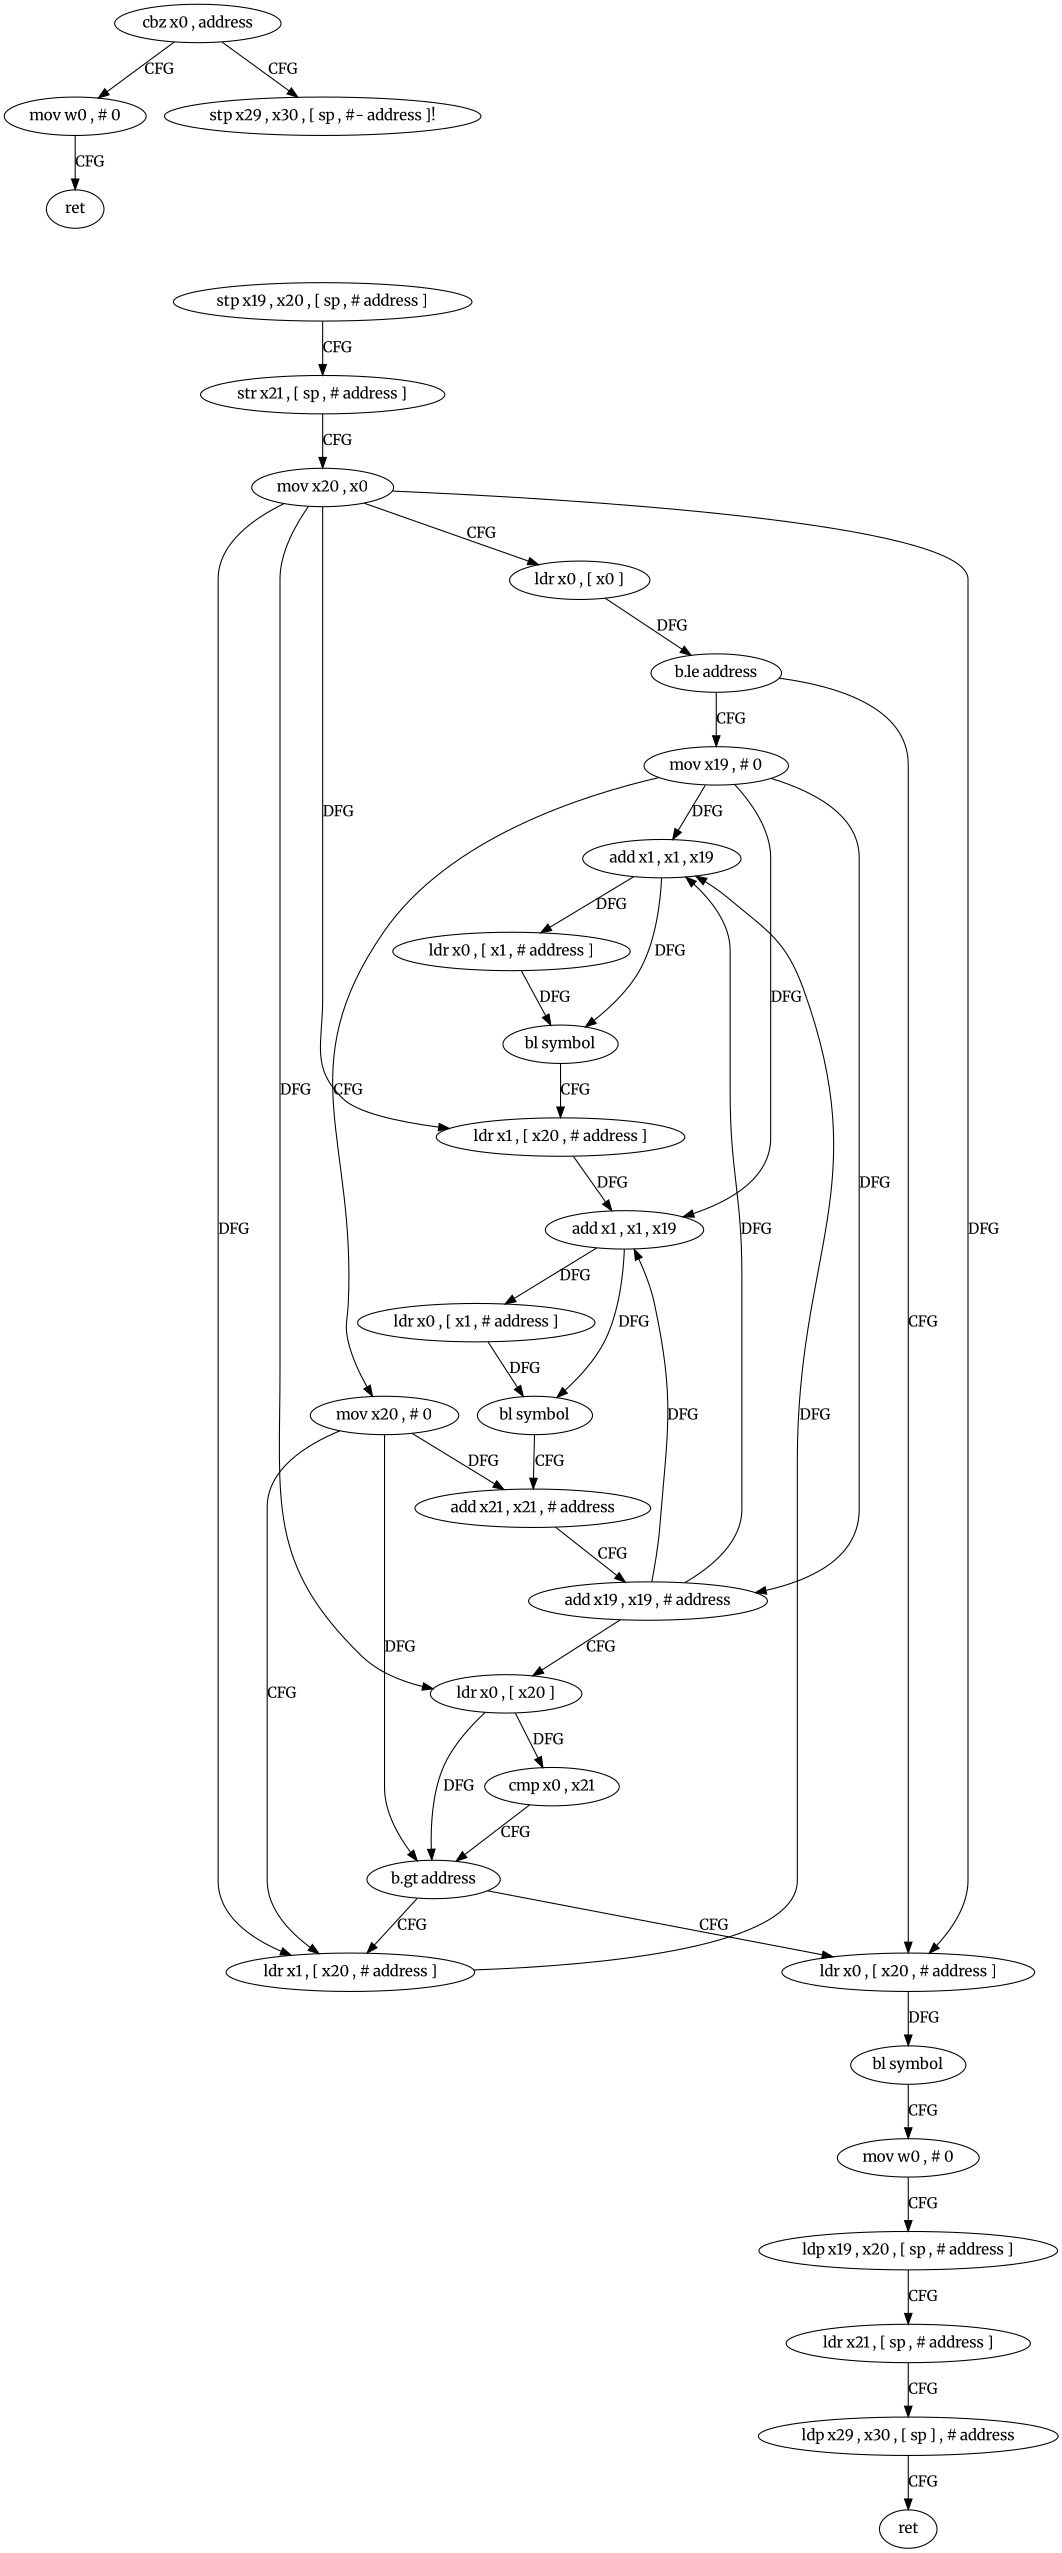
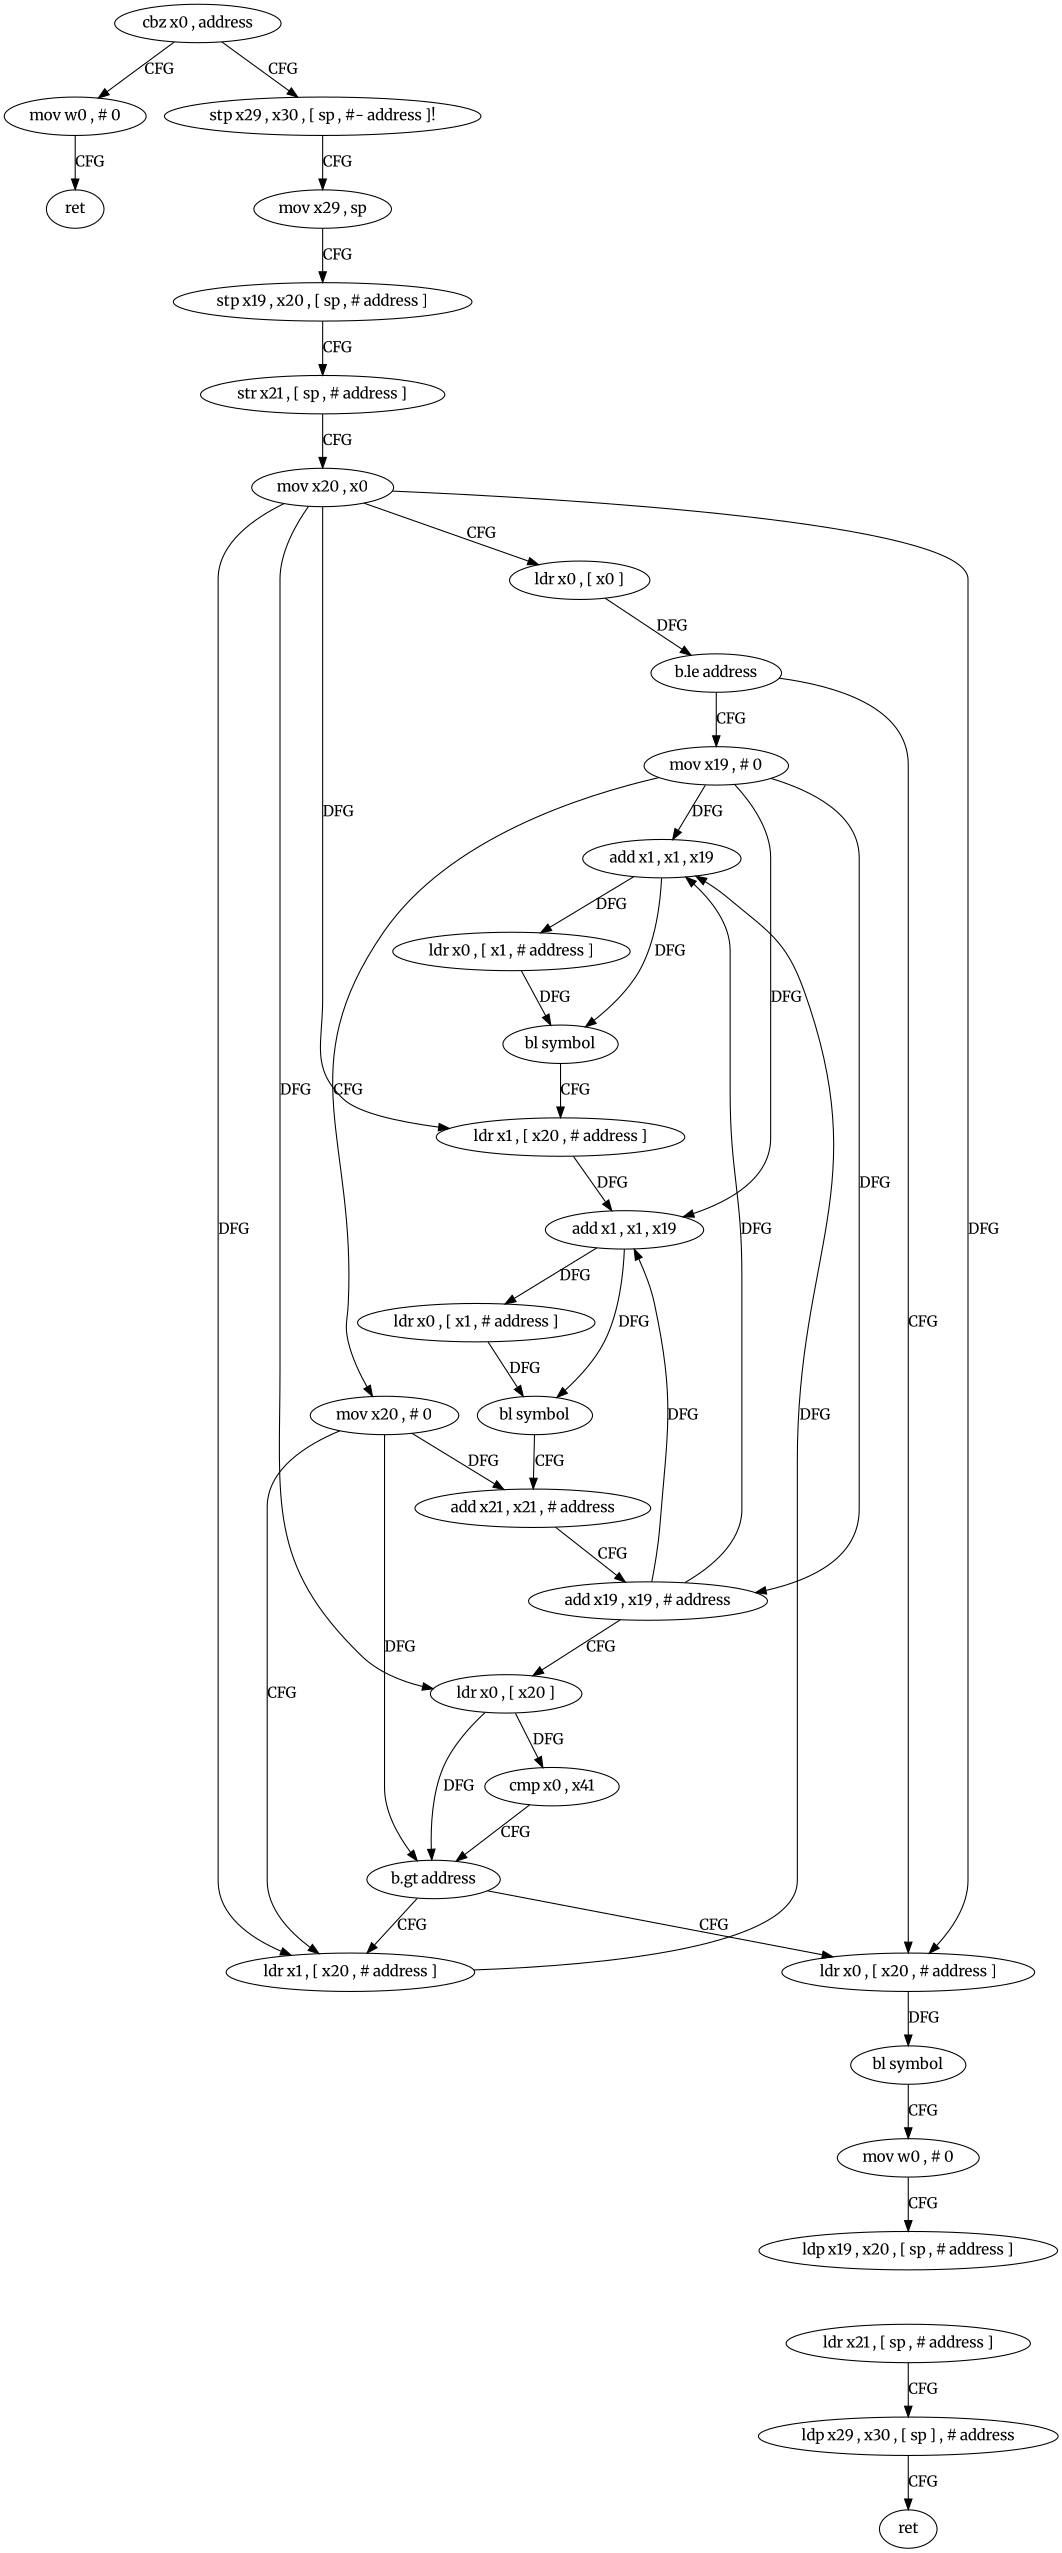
none -> (323, 209)
(552, 1787) -> (552, 1787)
(908, 2292) -> none
